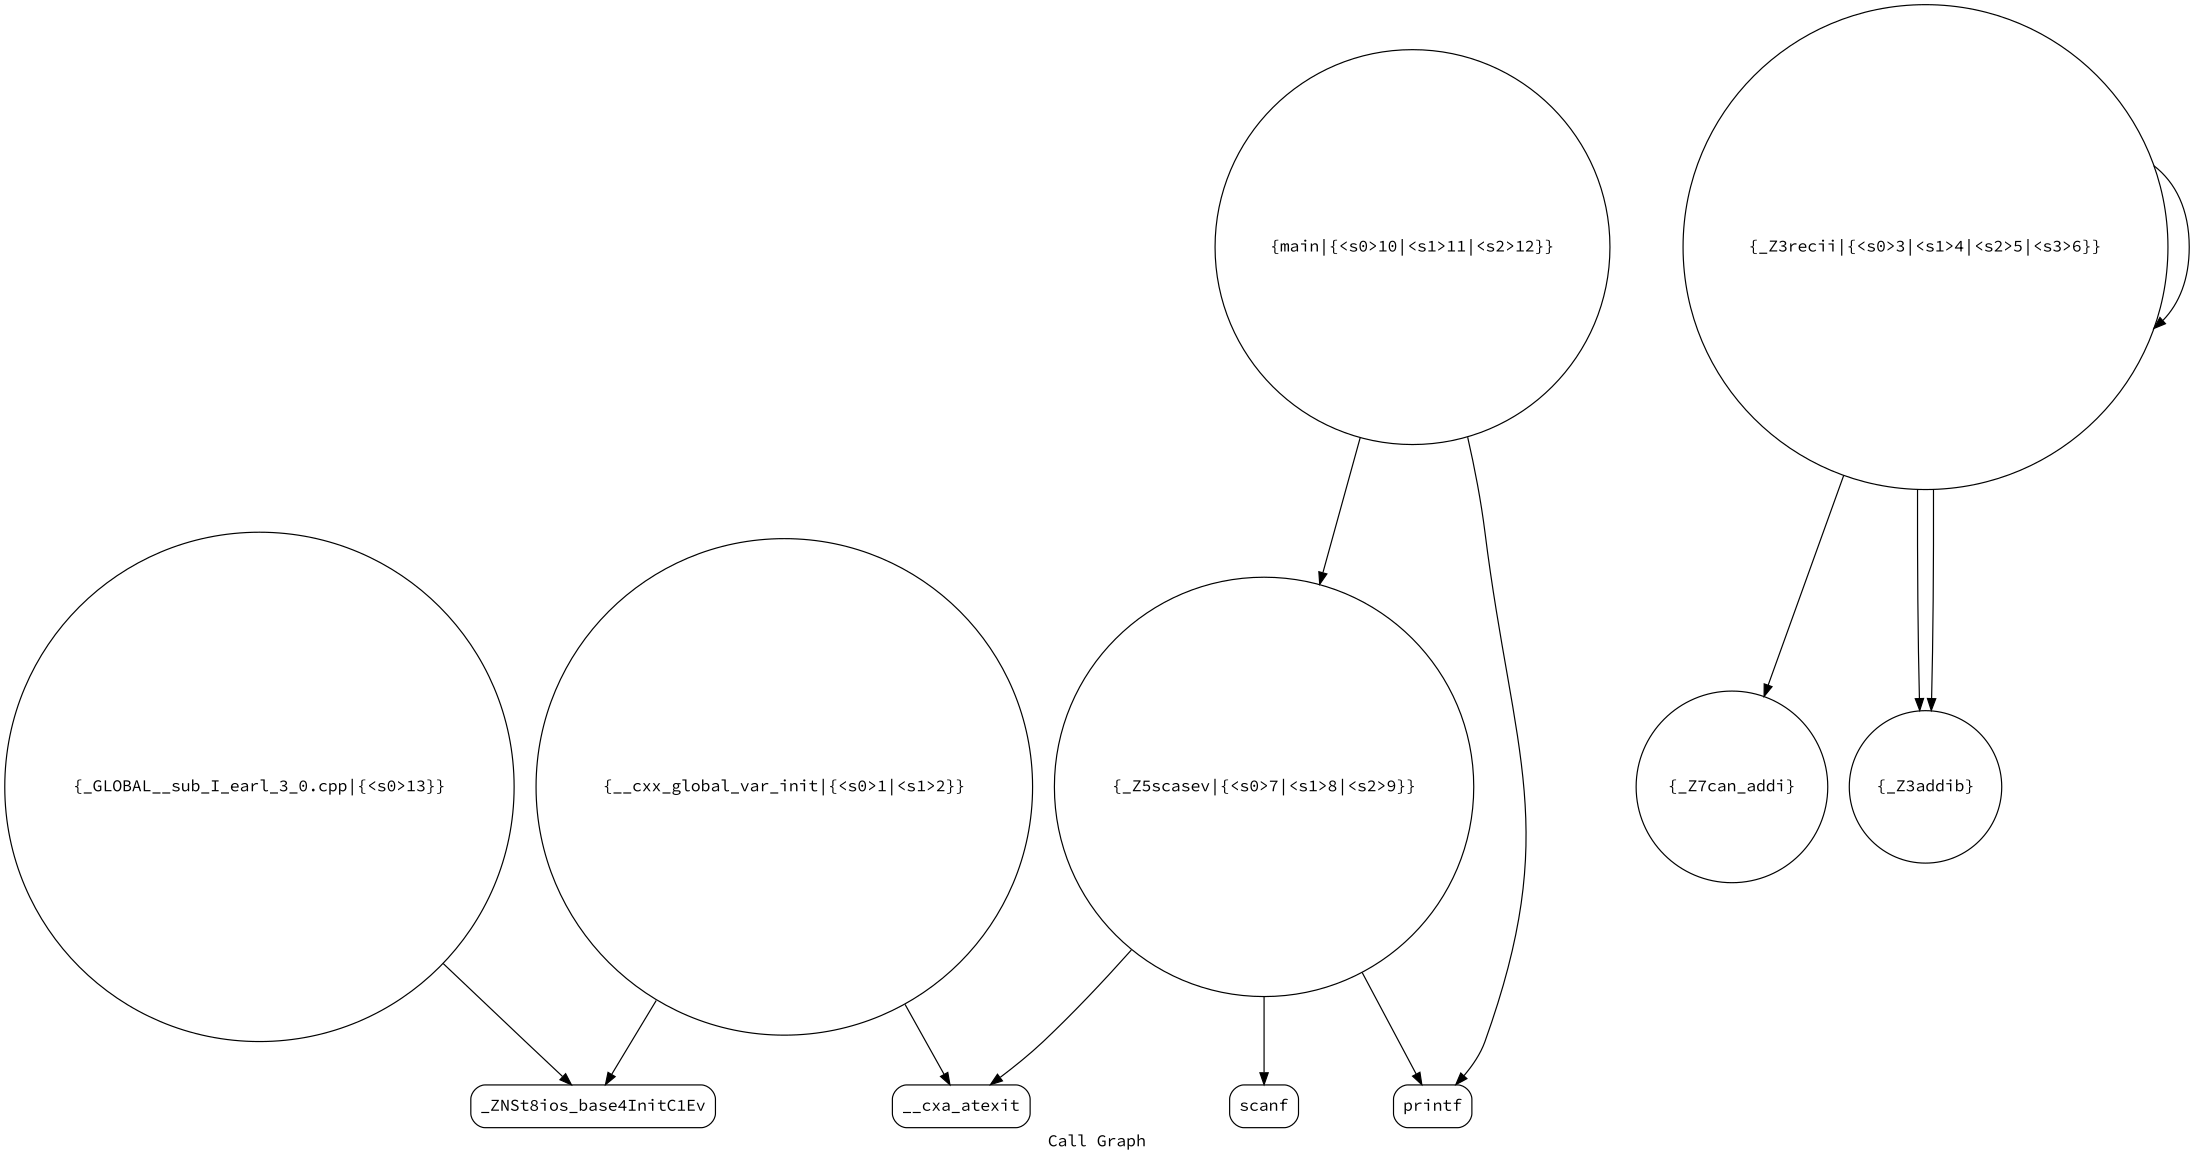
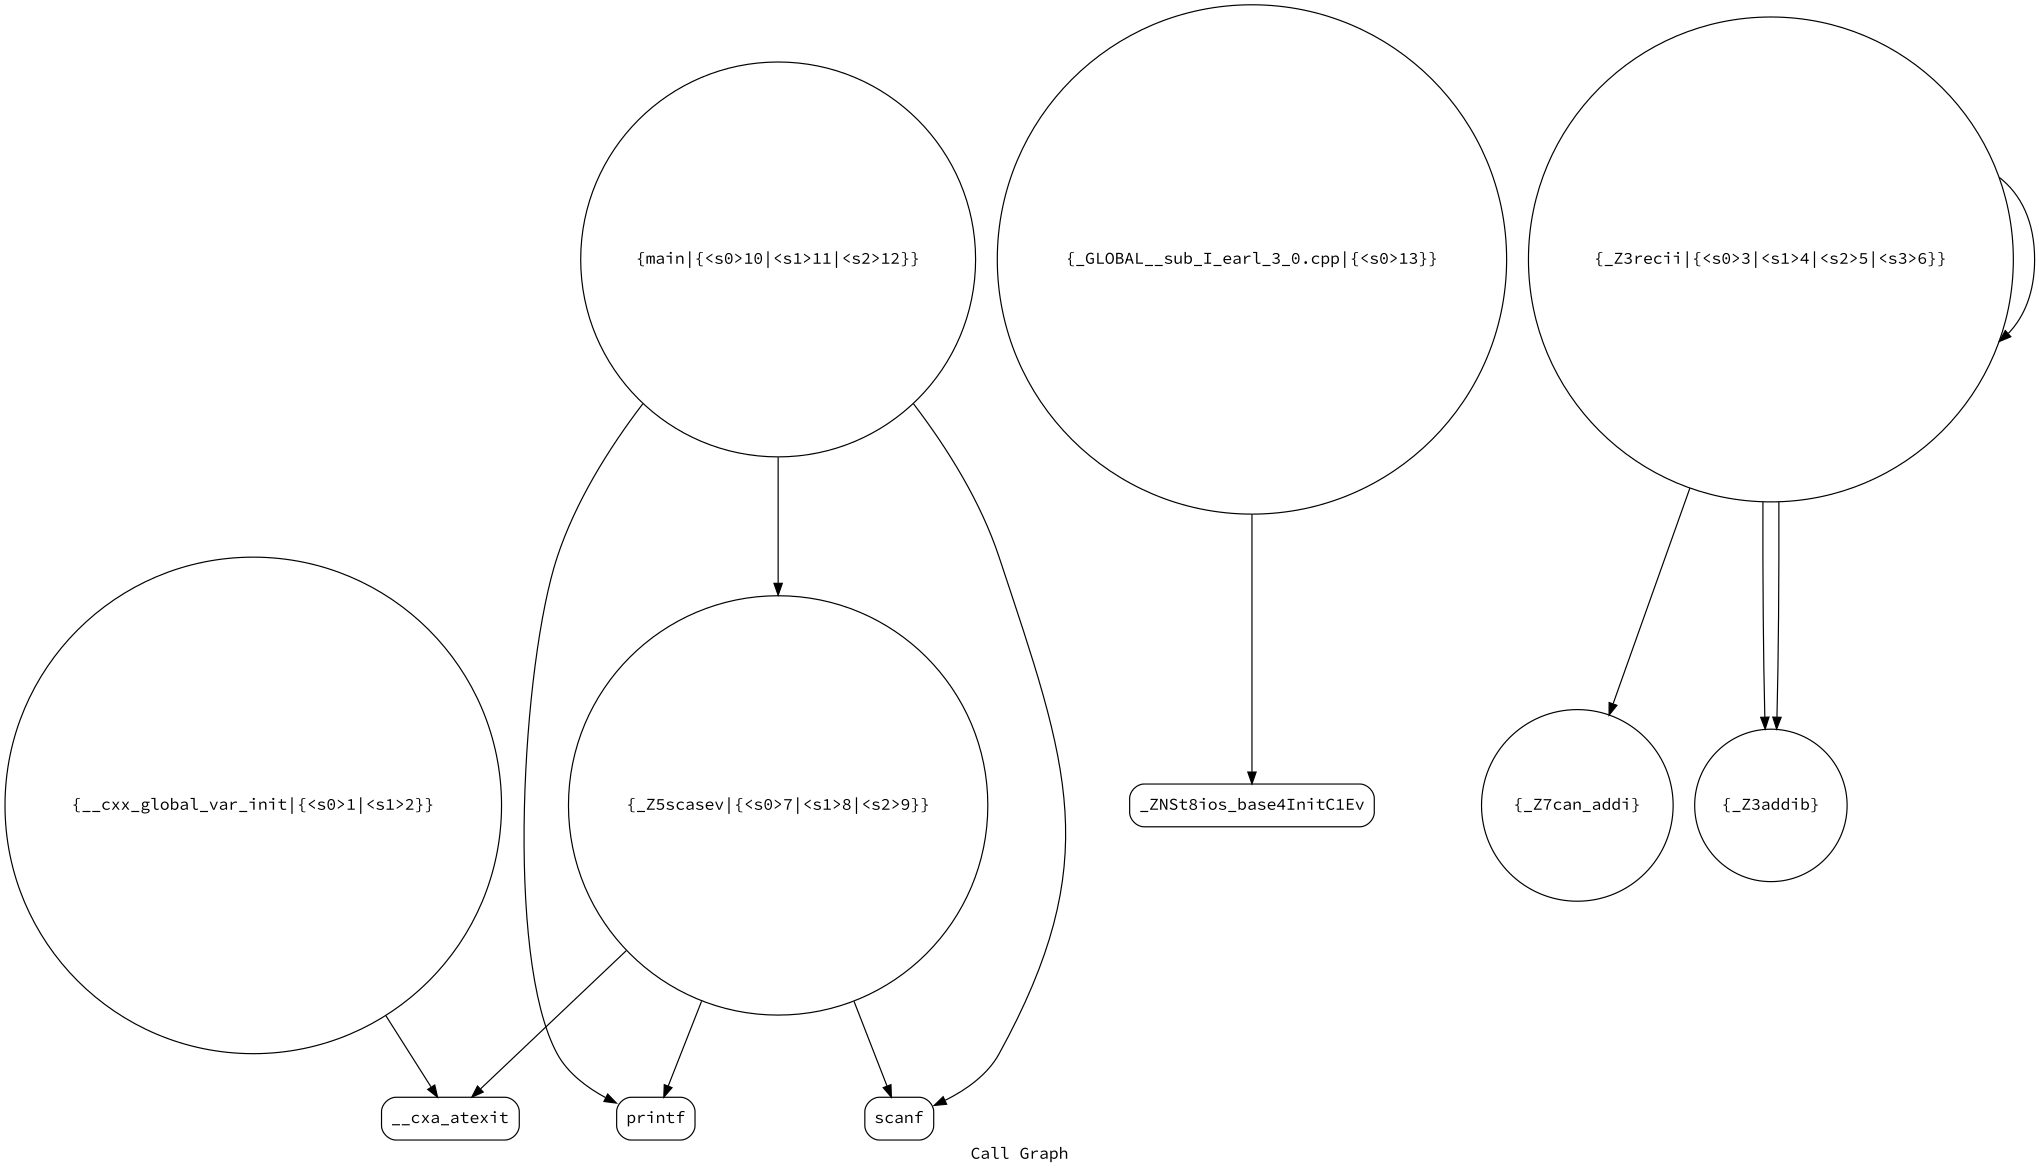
none -> (1058, 755)
(634, 1037) -> none
